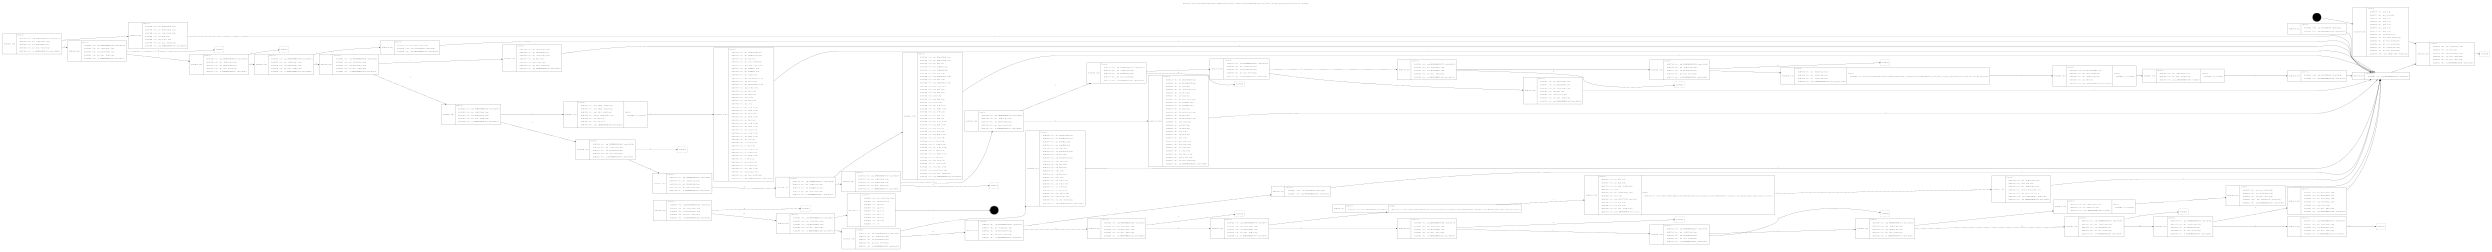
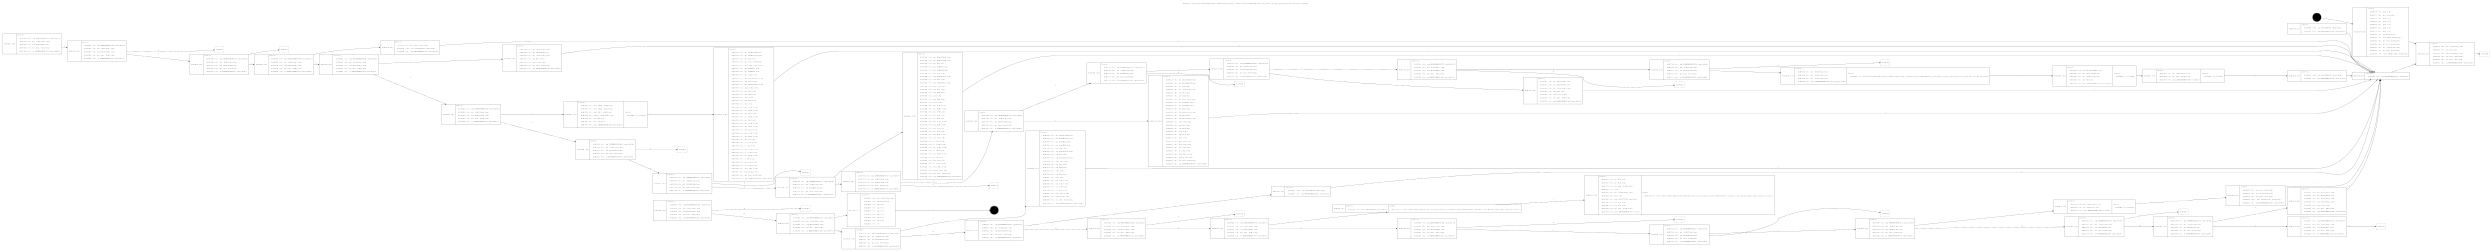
(158, 36) -> none
none -> (805, 172)
(2021, 189) -> none
